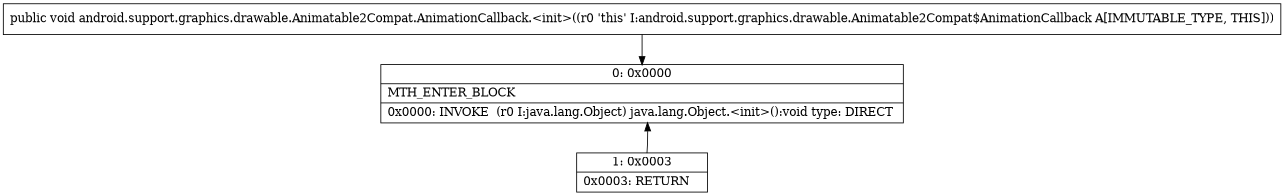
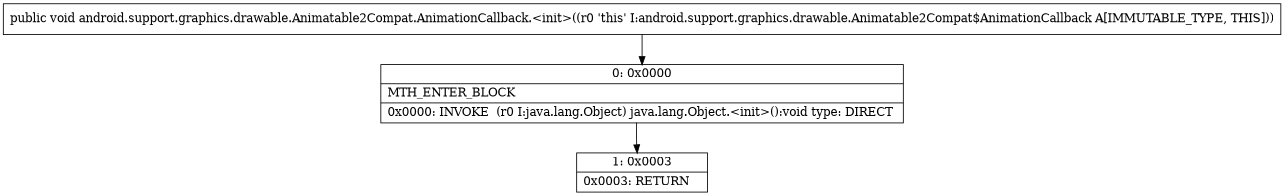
(648, 142) -> (636, 134)
